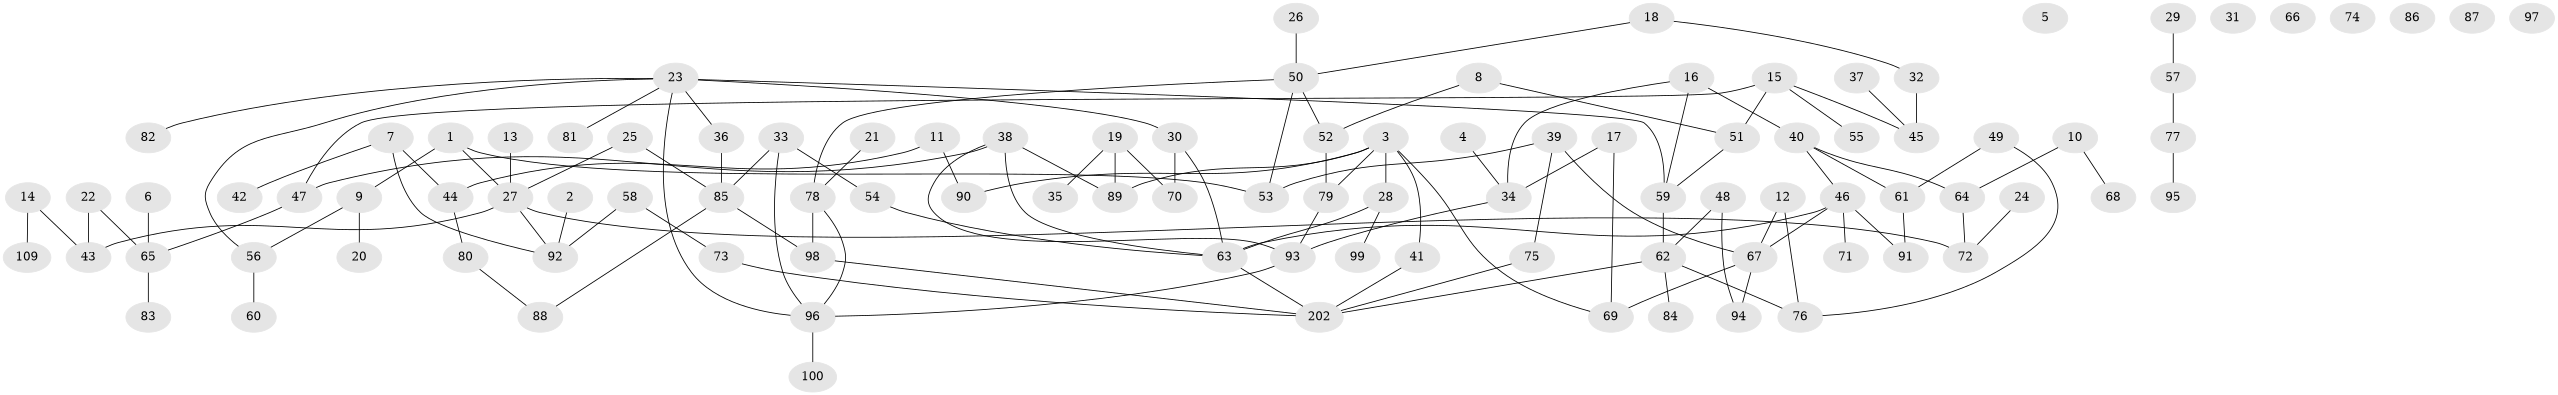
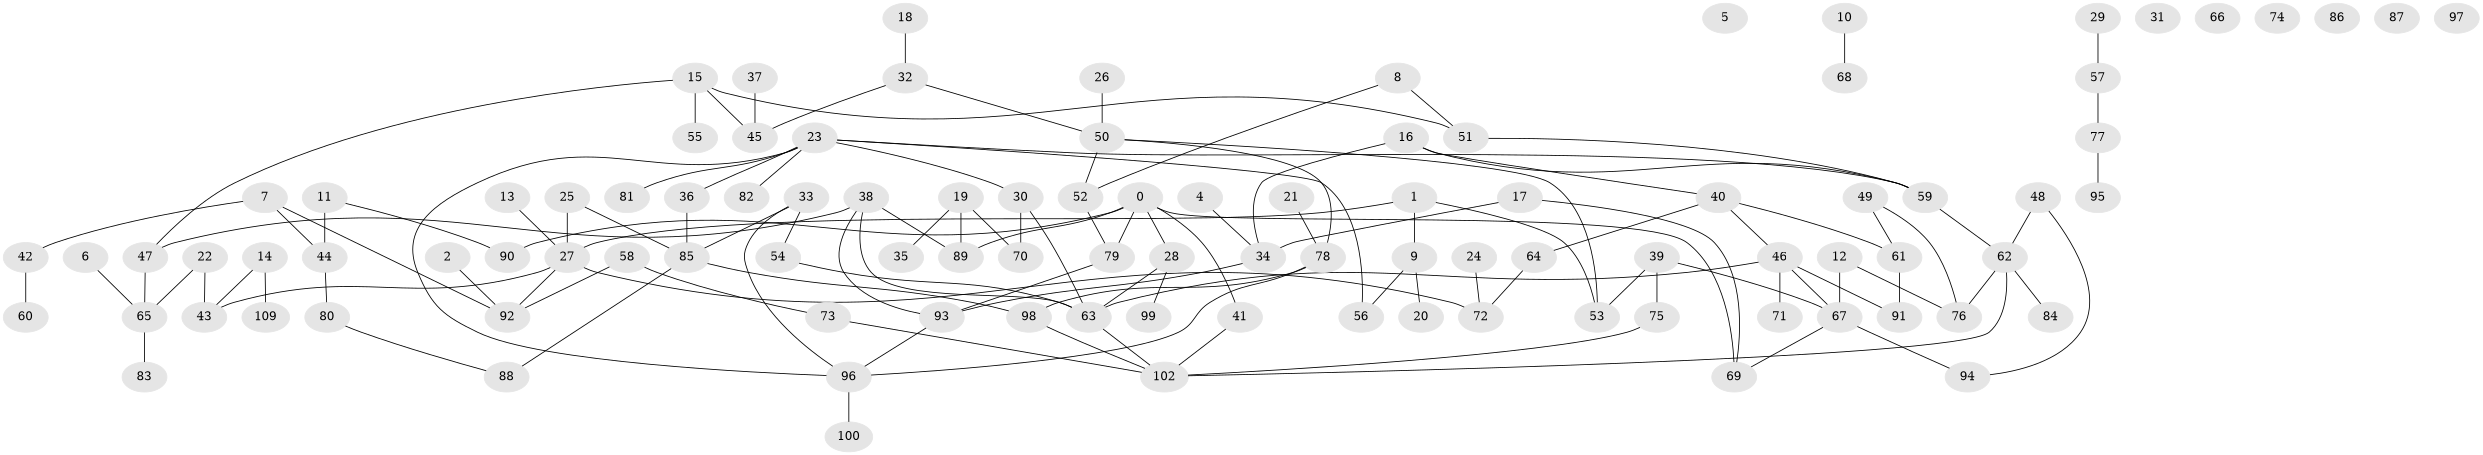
(1474, 48) -> (1004, 108)
(1386, 138) -> (1140, 198)
(2019, 168) -> none
(254, 287) -> (26, 287)
(1319, 317) -> (1164, 377)
